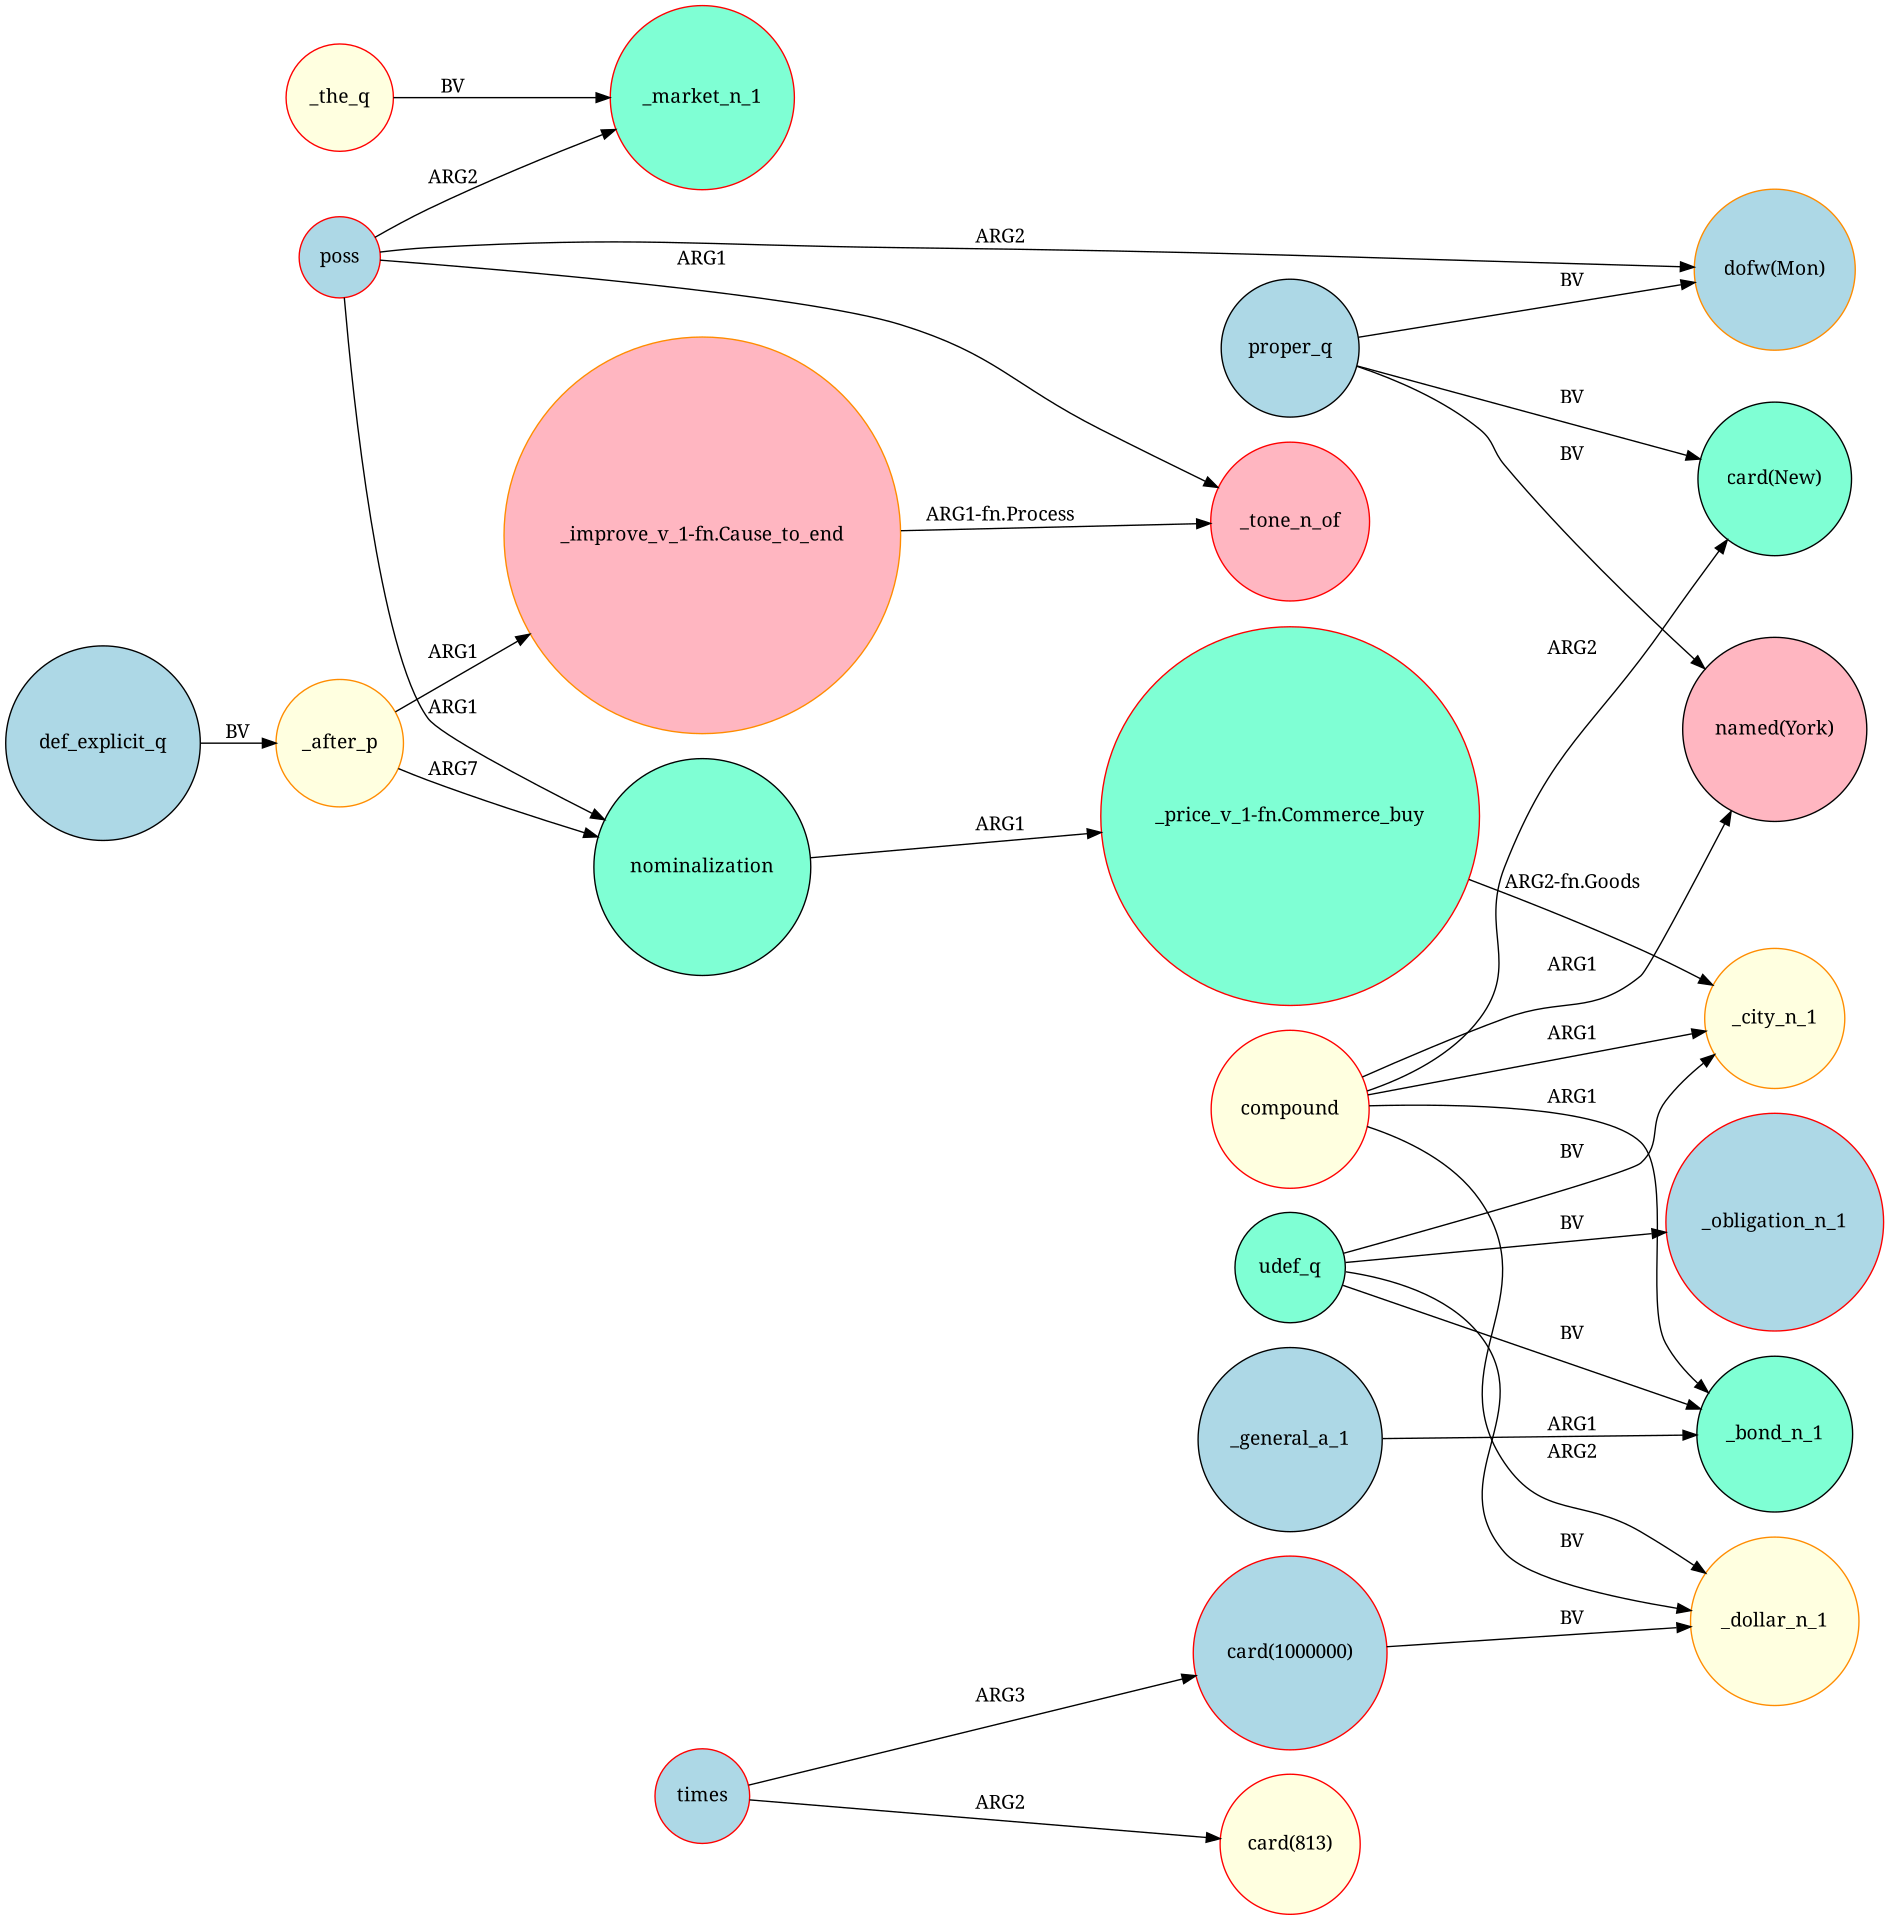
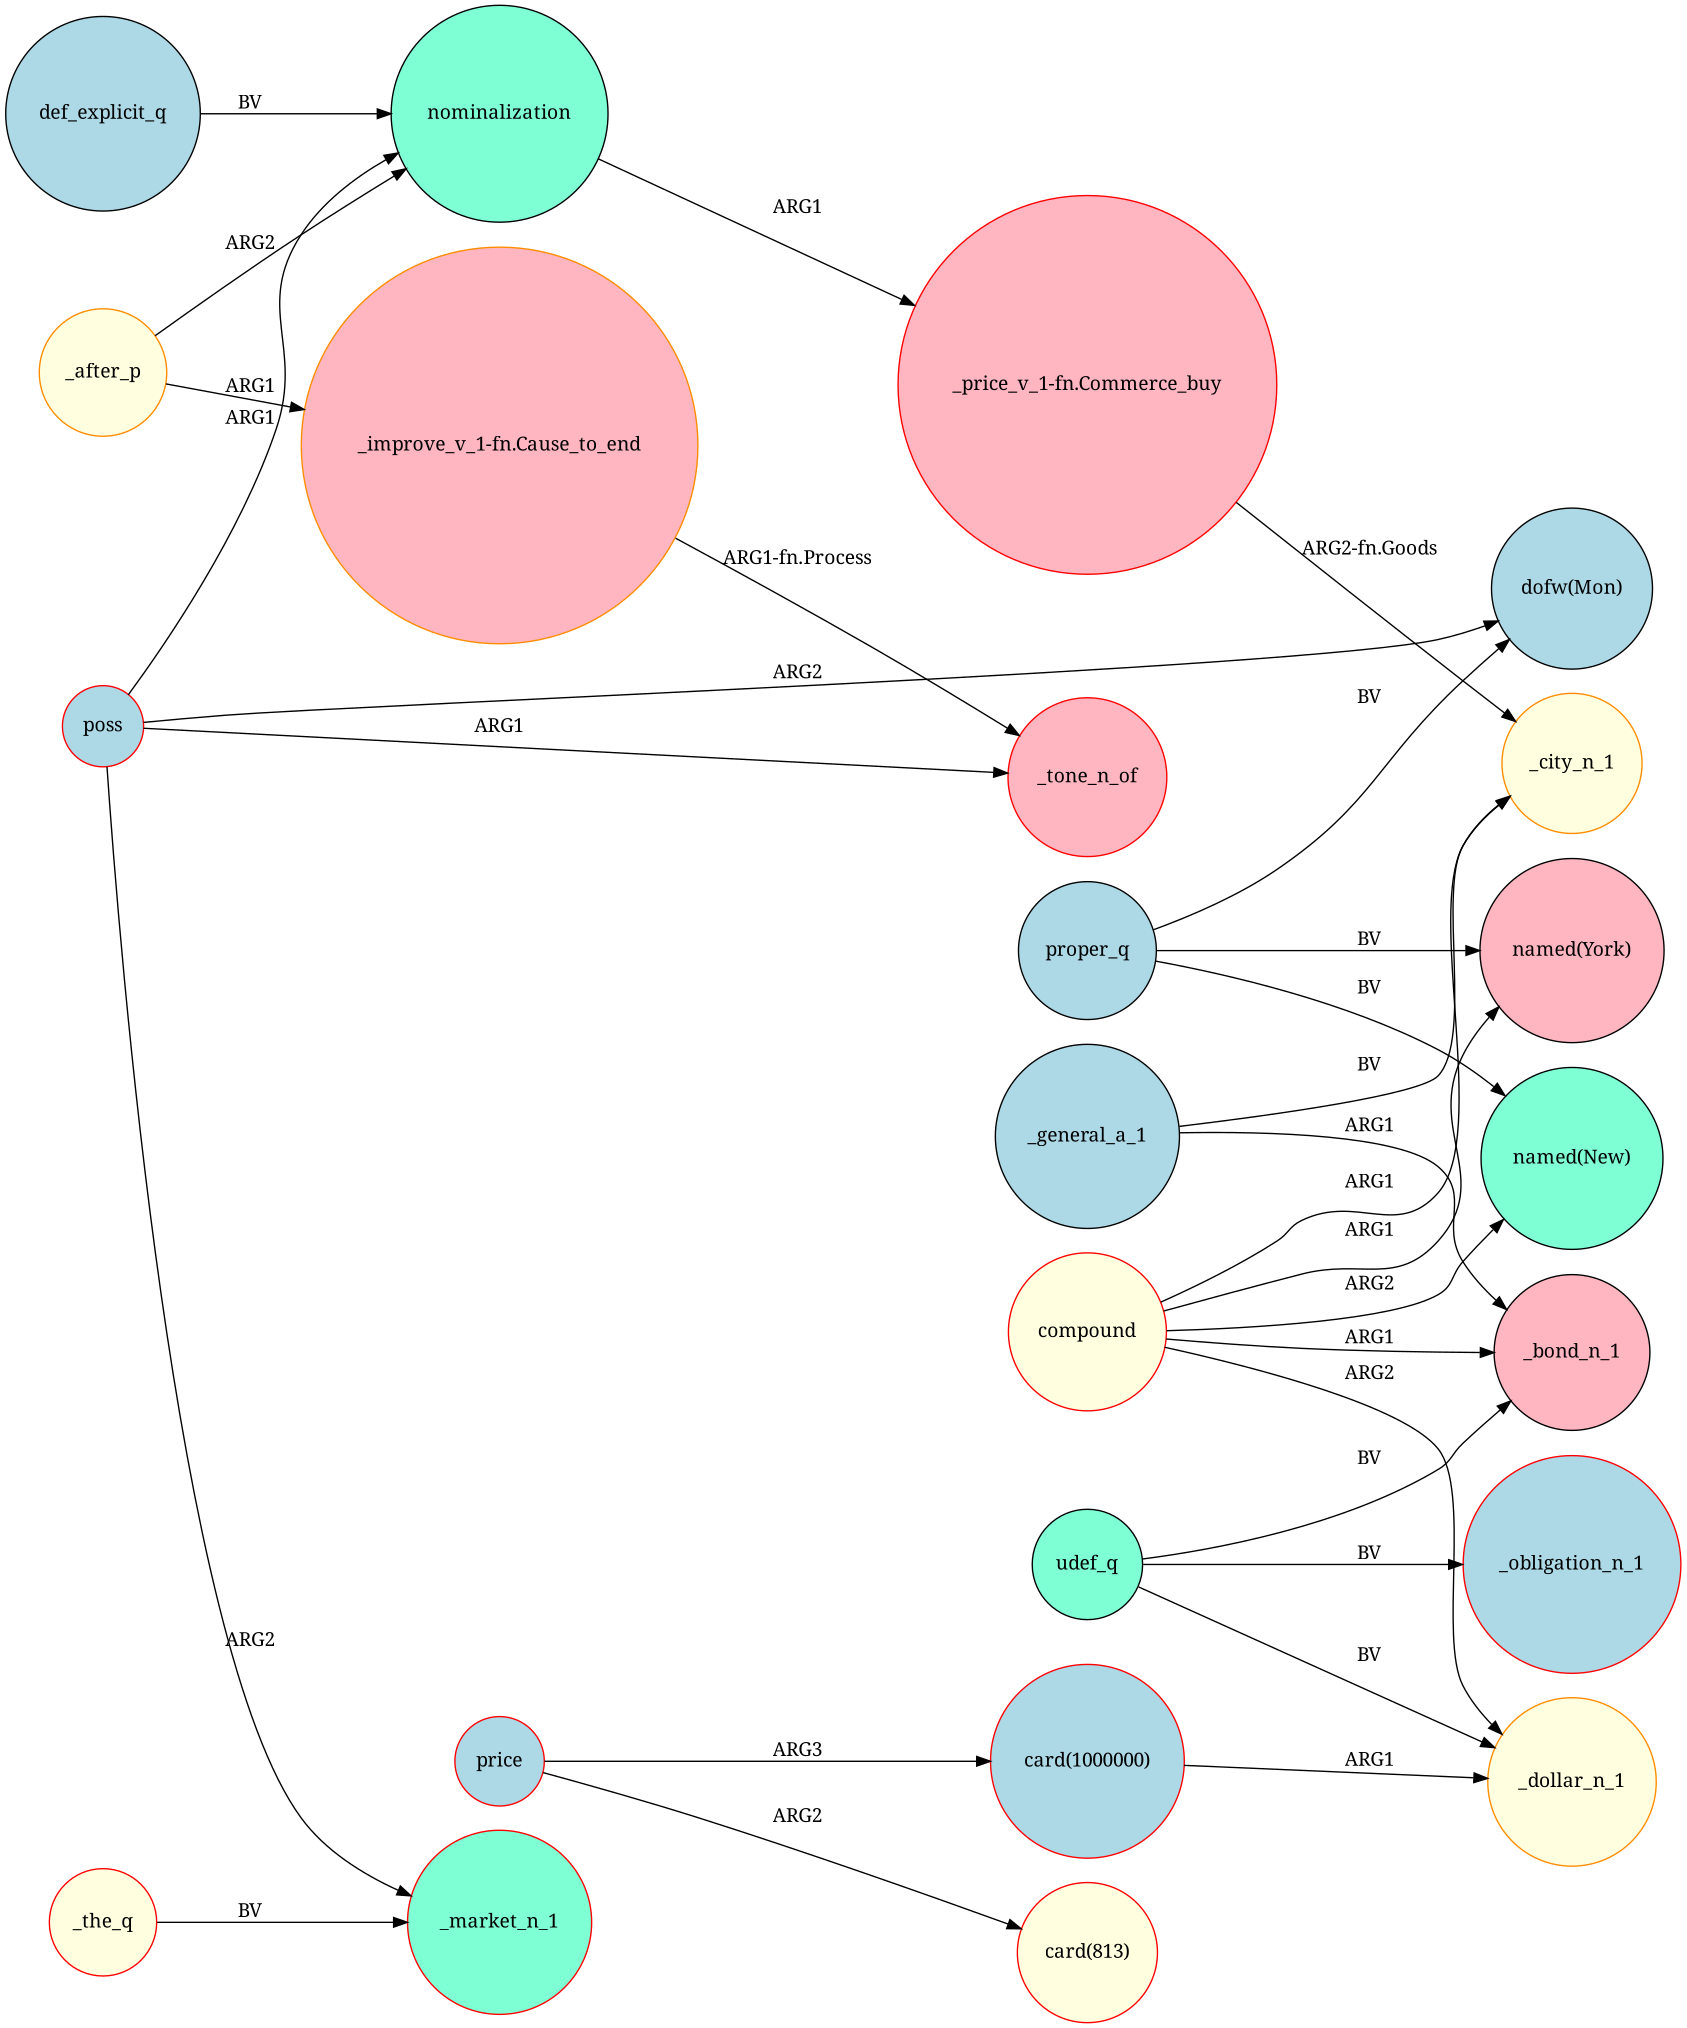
(1775, 270) -> (1572, 589)
(1775, 479) -> (1572, 1158)
(232, 743) -> (289, 114)
(453, 770) -> (251, 244)
(1290, 816) -> (1087, 385)
(1552, 1194) -> (1444, 1065)
(1775, 1434) -> (1572, 1352)
(1573, 1619) -> (1370, 1761)
(702, 1796) -> (500, 1761)
